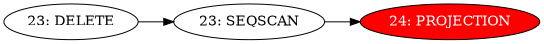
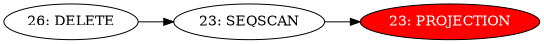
(71, 22) -> (71, 22)
(450, 22) -> (450, 22)
